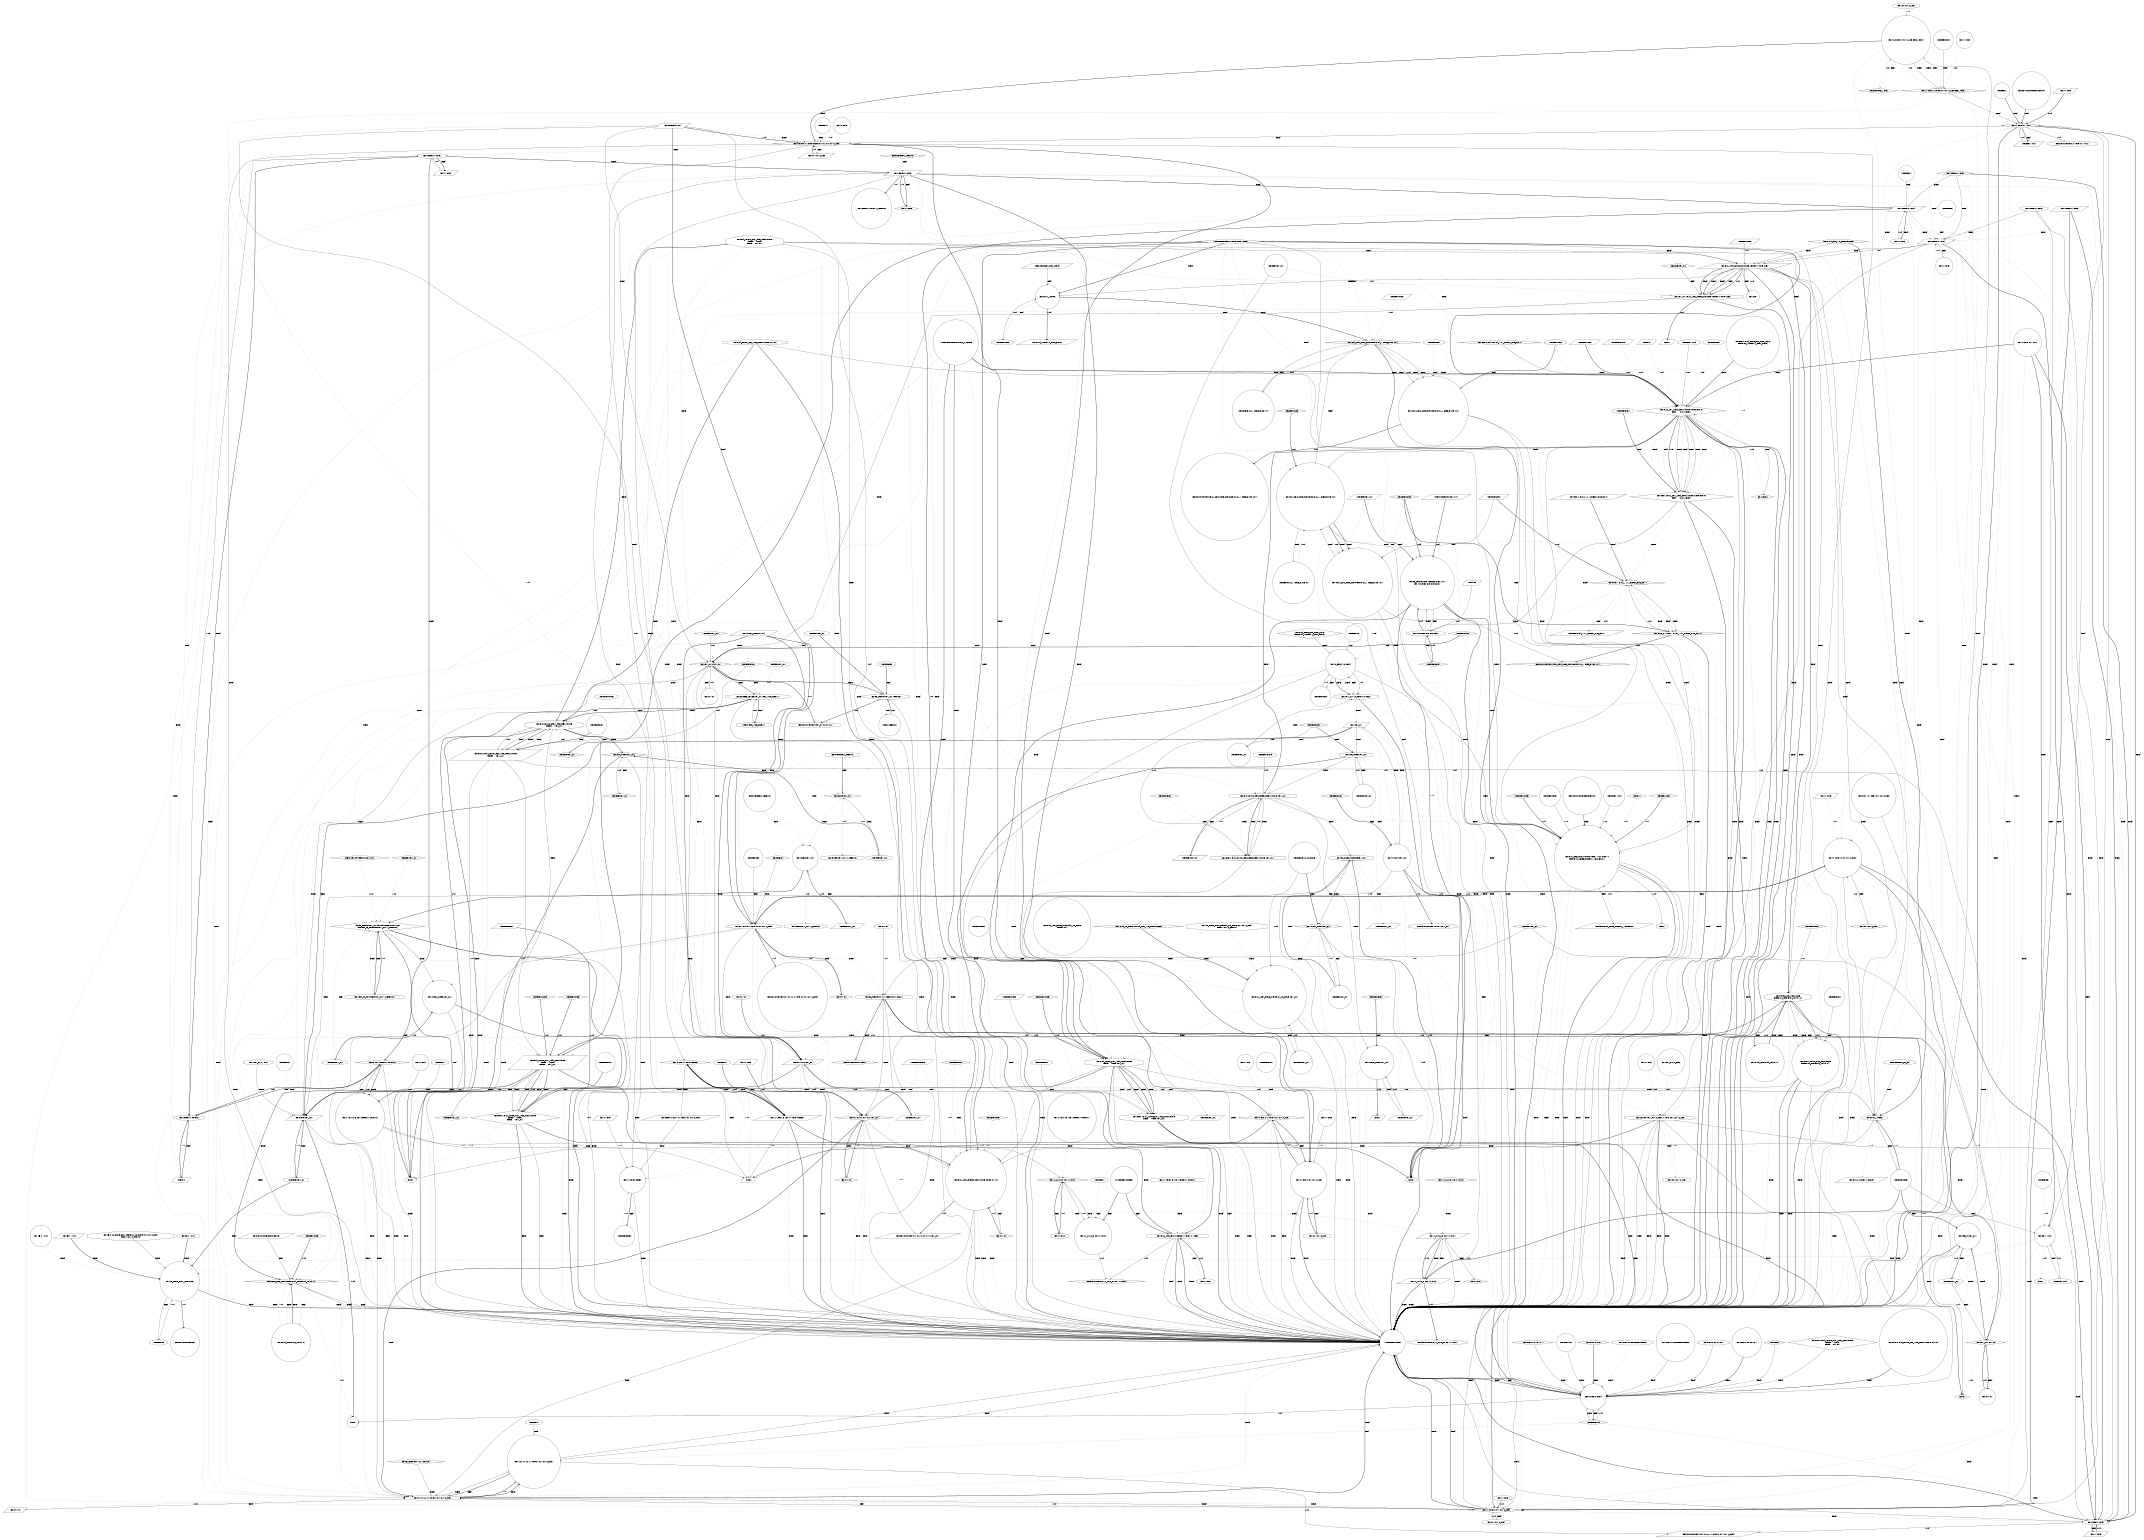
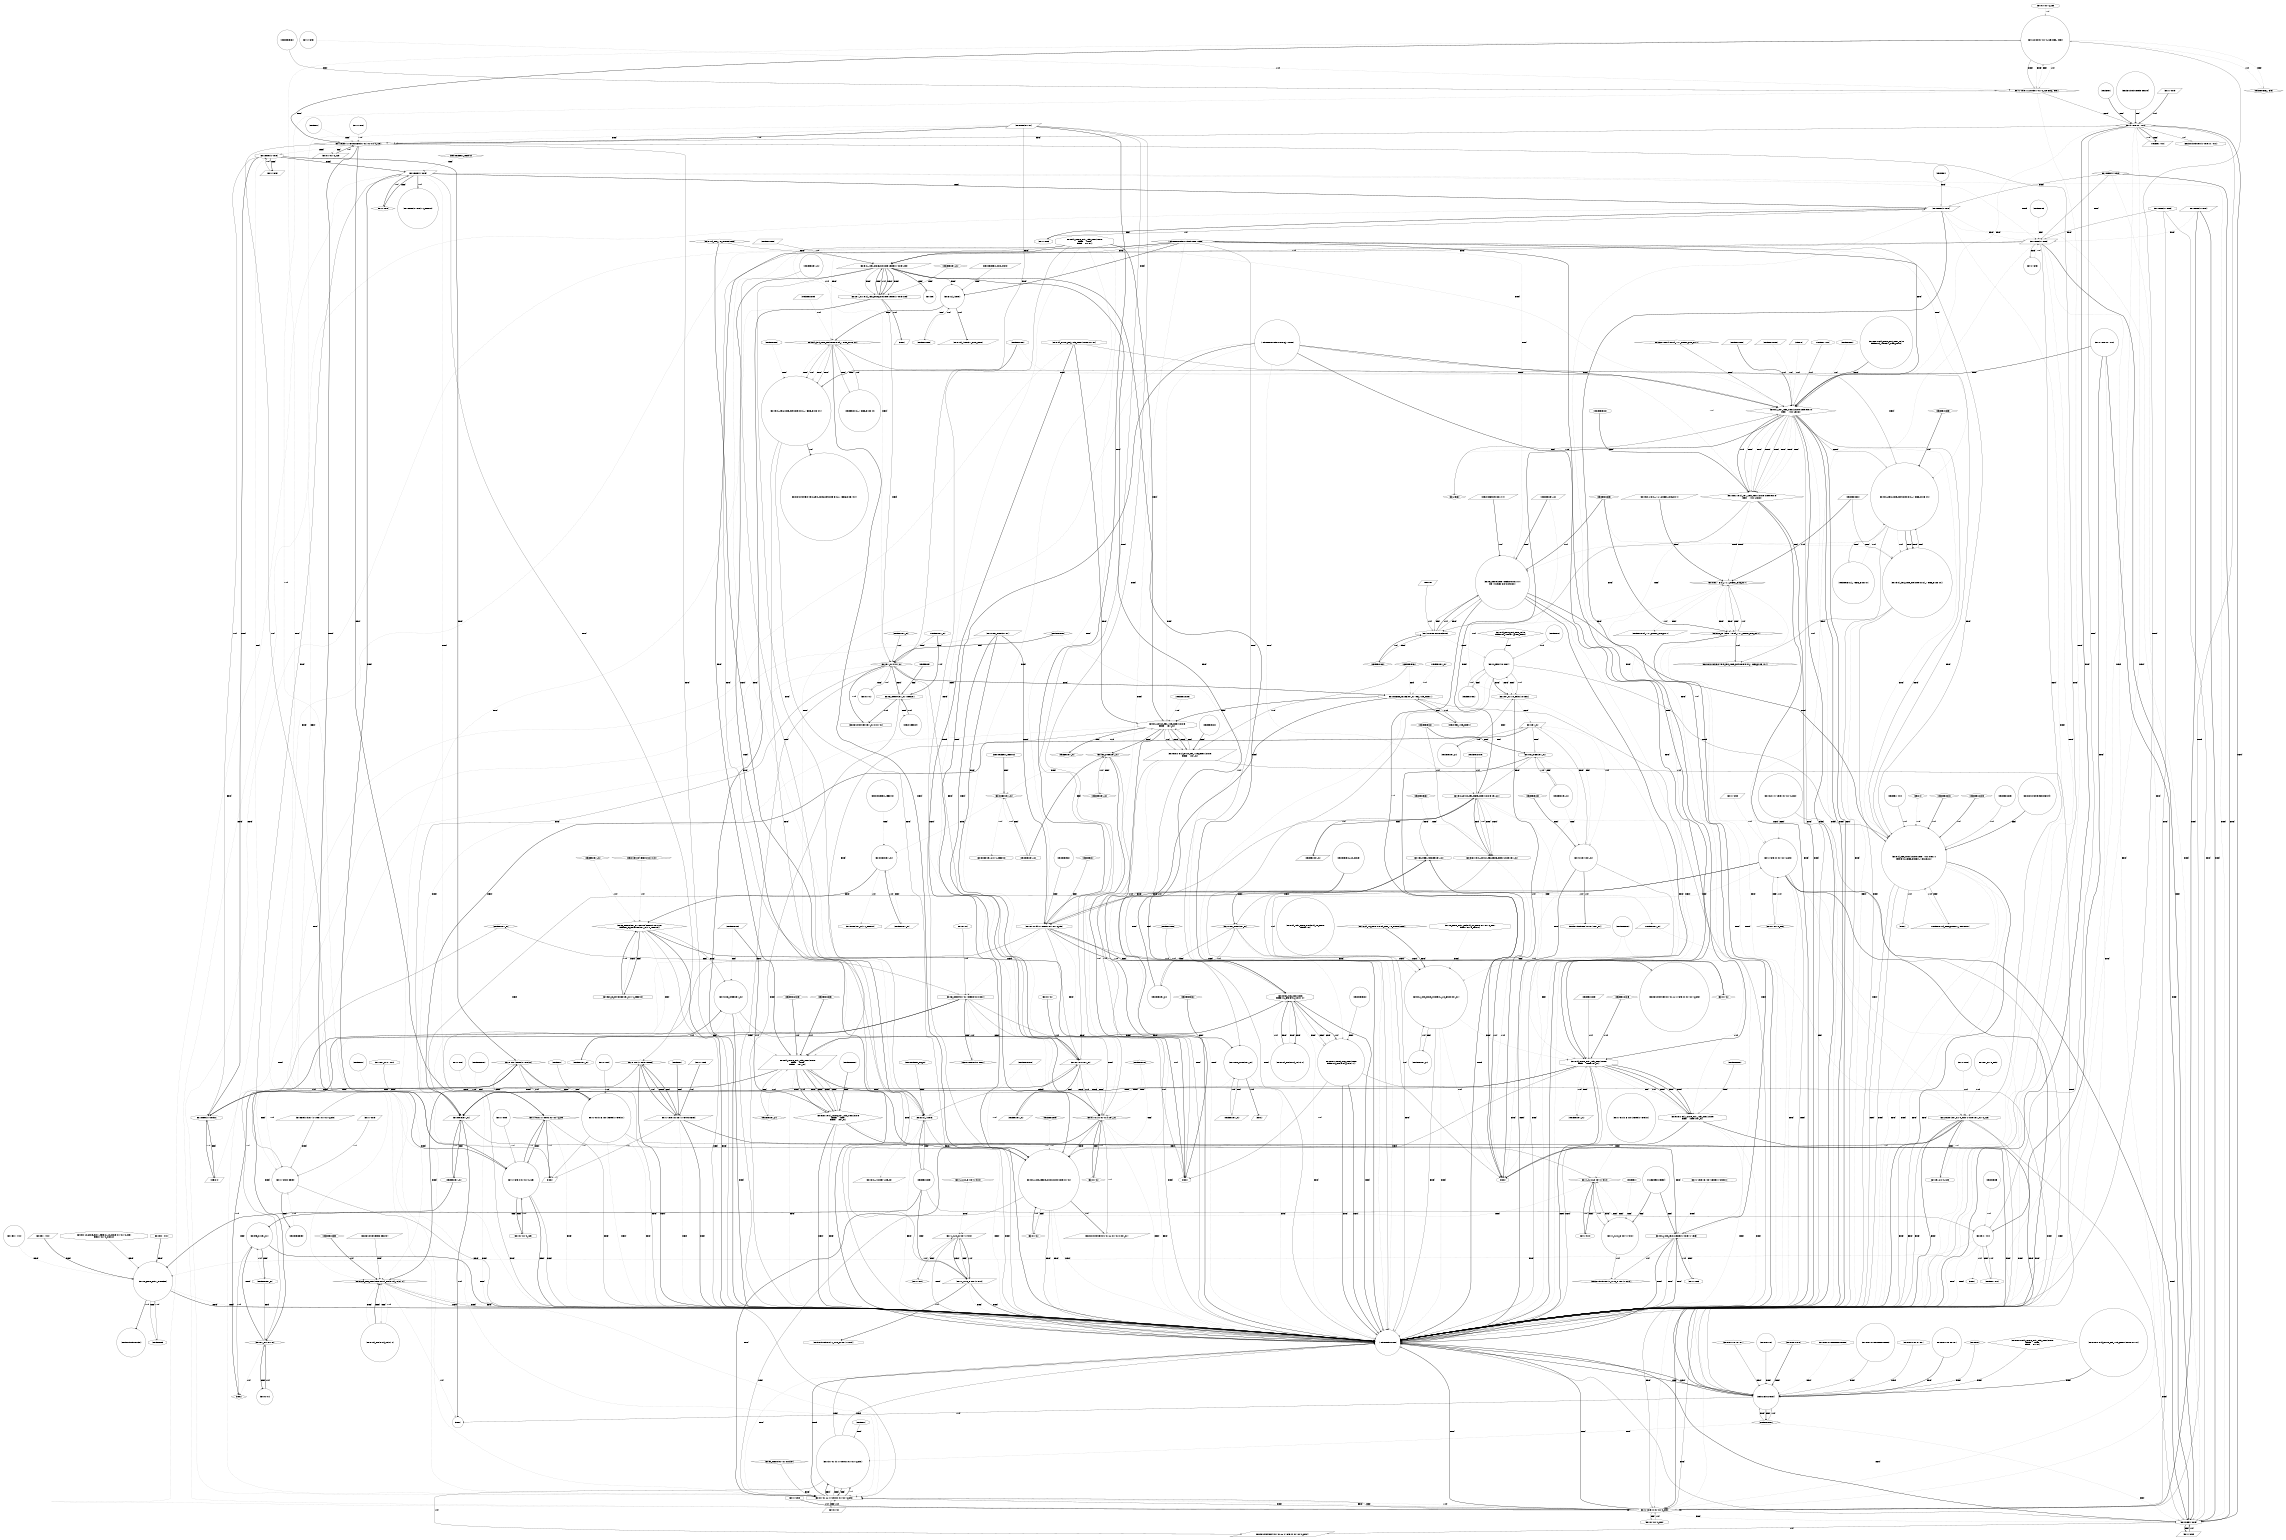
(1750, 280) -> none
(1668, 1148) -> (1949, 1145)
